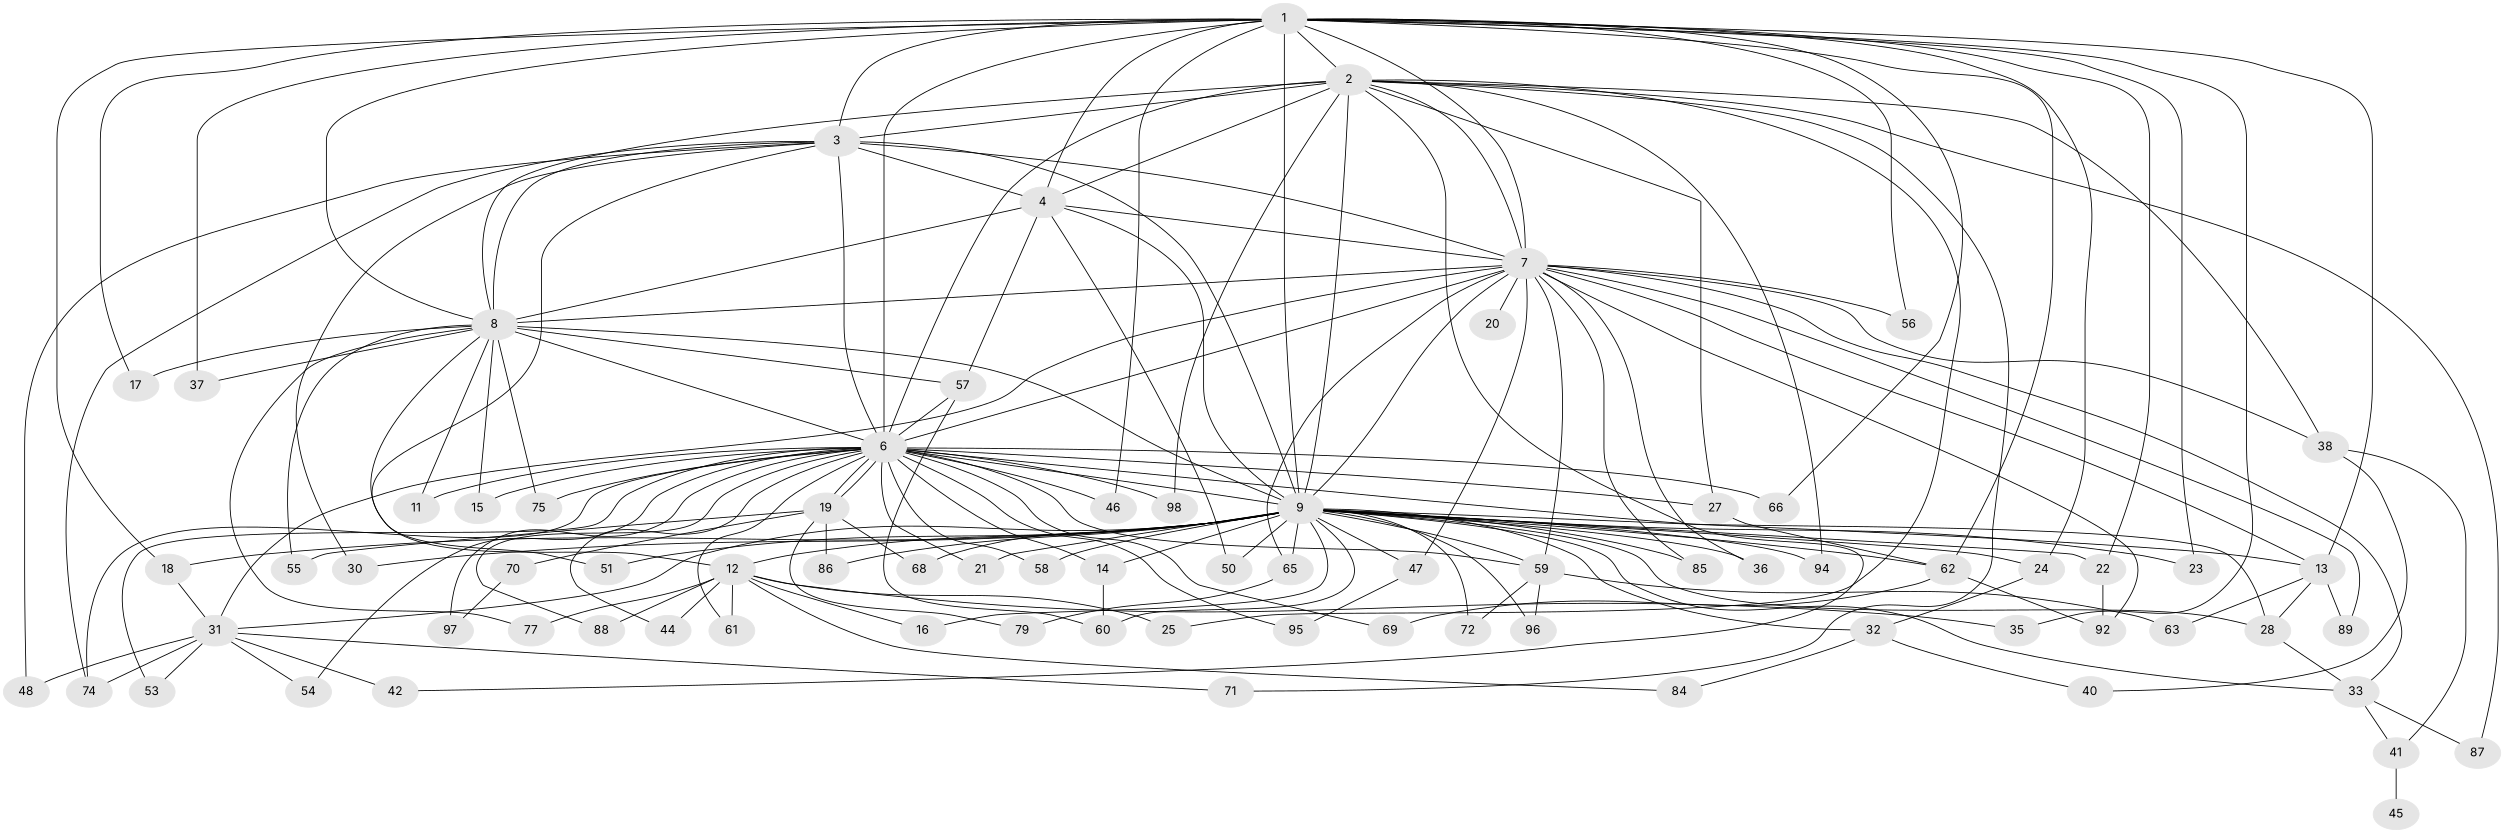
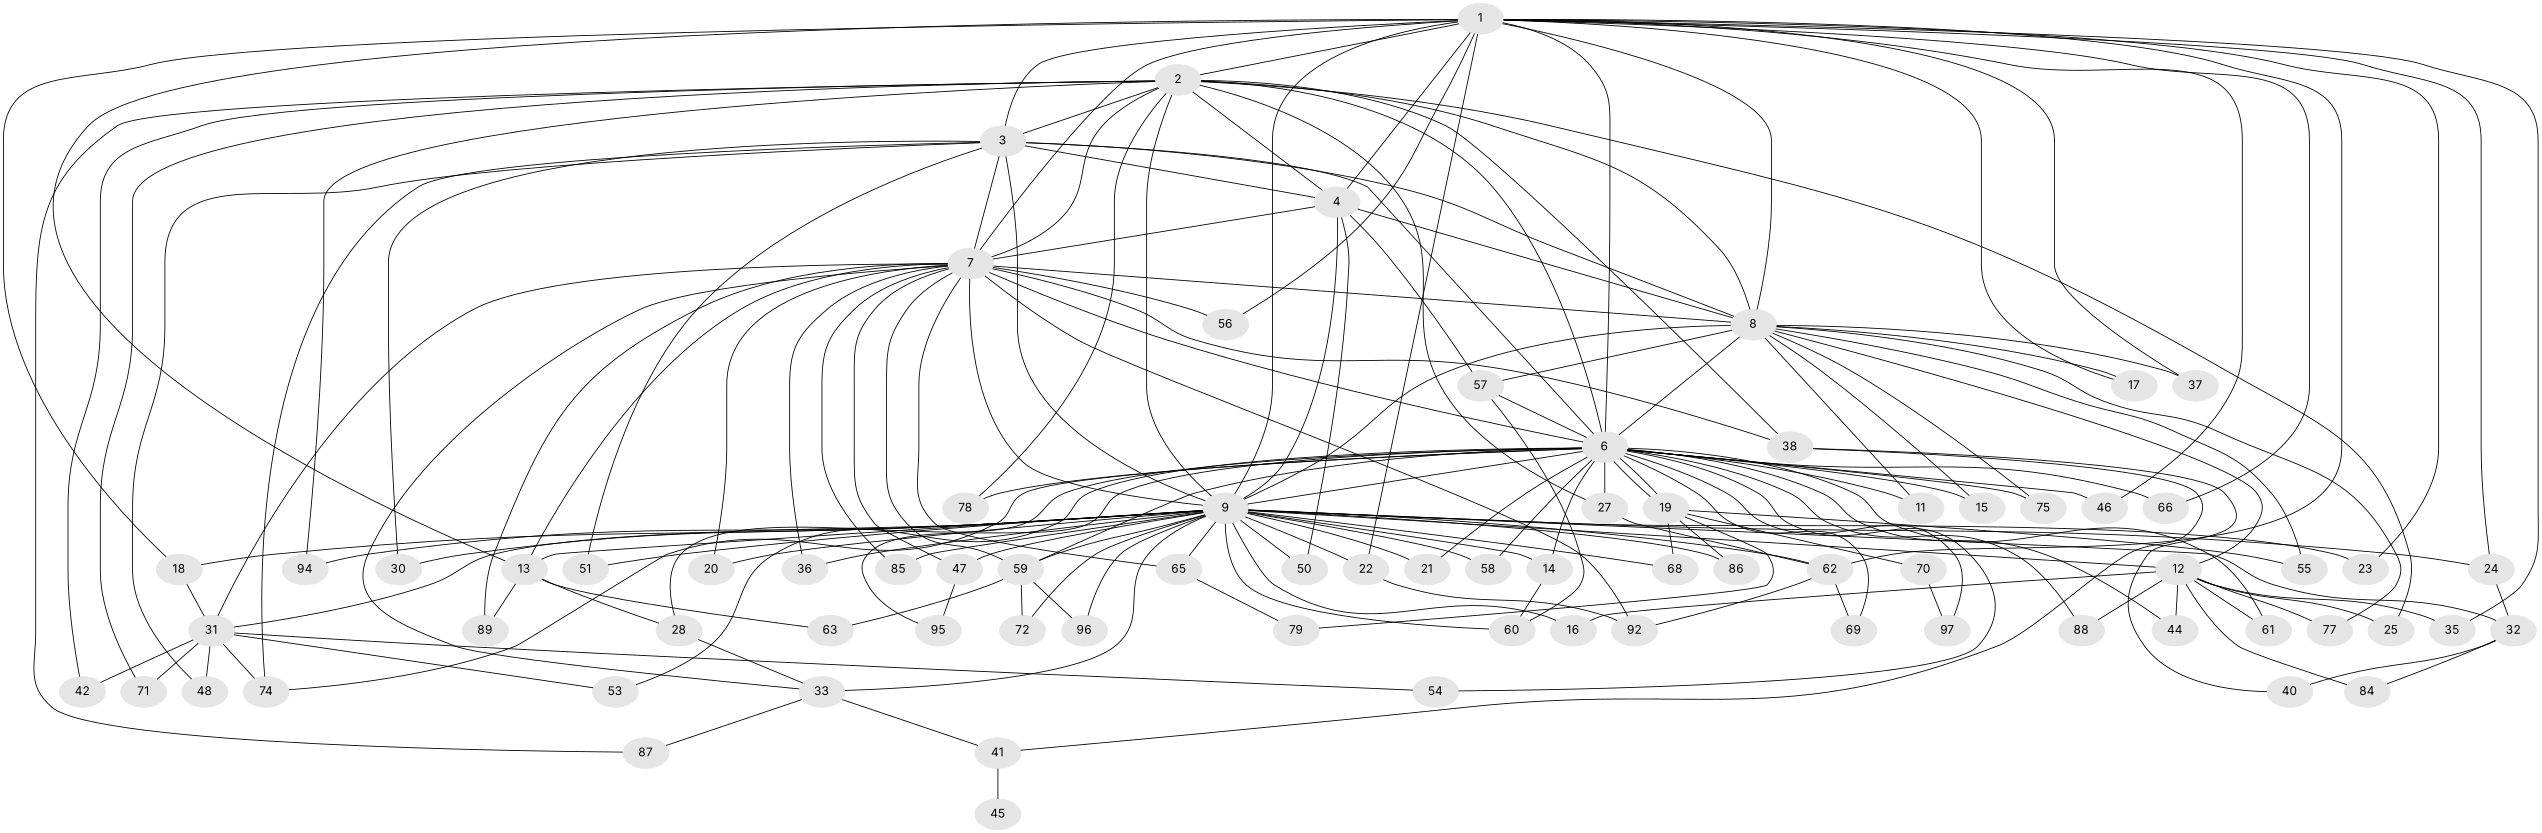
(1175, 508) -> (966, 508)
(1730, 599) -> (861, 543)
